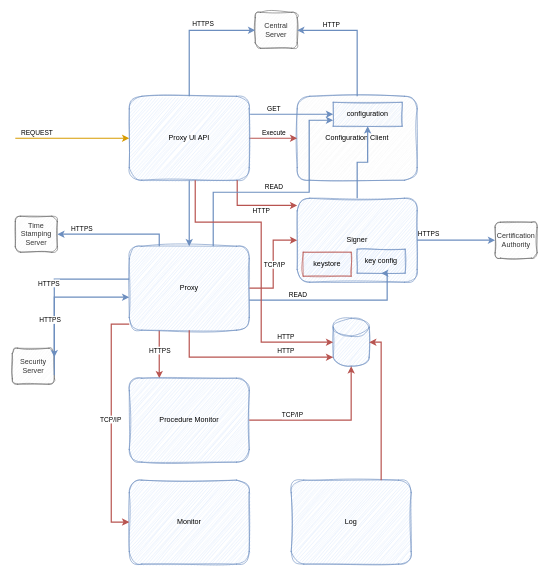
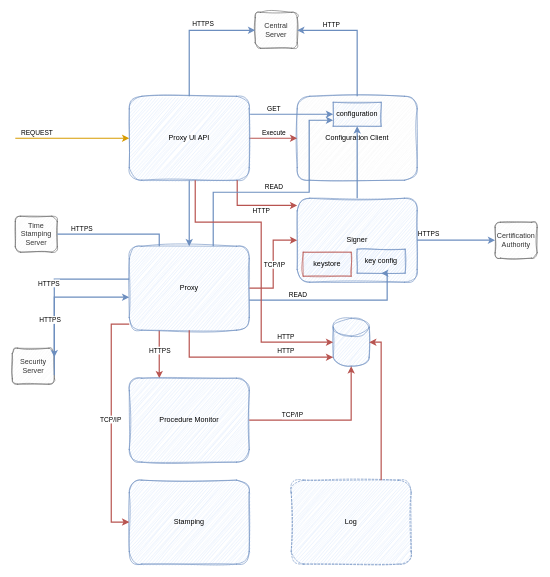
(368, 114) -> (357, 114)
(64, 234) -> (62, 234)
(189, 522) -> (189, 522)
(351, 522) -> (351, 522)
